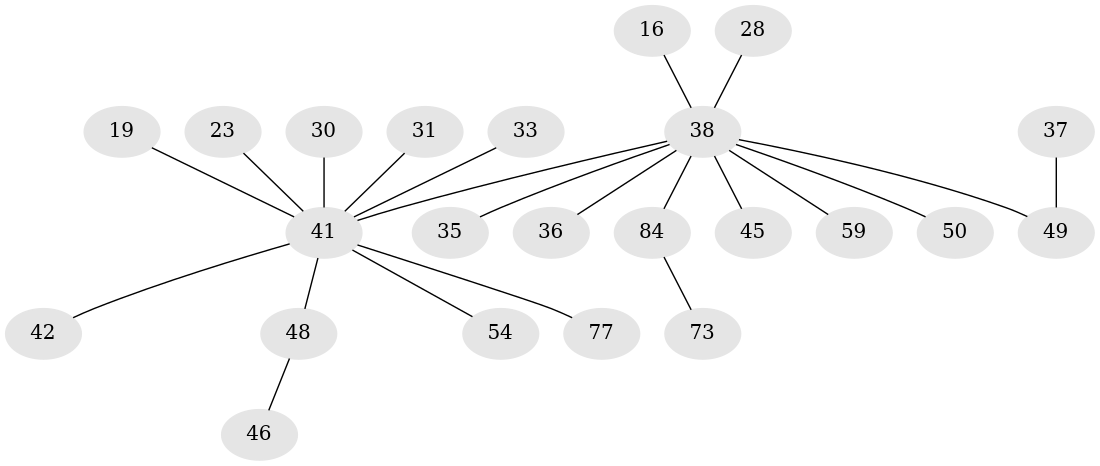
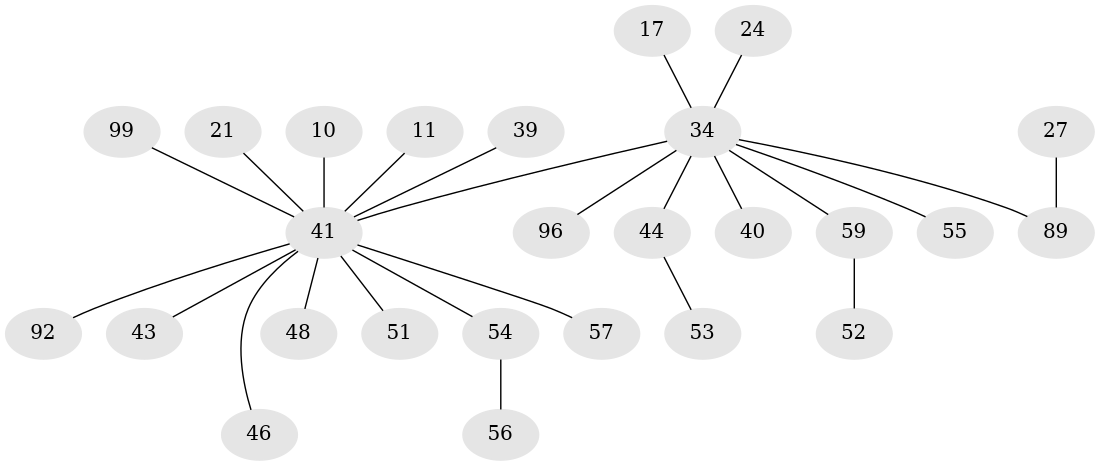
(652, 31) -> (652, 31)
(753, 31) -> (753, 31)
(122, 132) -> (122, 132)
(223, 132) -> (223, 132)
(324, 132) -> (324, 132)
(425, 132) -> (425, 132)
(526, 132) -> (526, 132)
(703, 132) -> (703, 132)
(1056, 132) -> (1056, 132)
(450, 233) -> none
(551, 233) -> (551, 233)
(652, 233) -> (652, 233)
(753, 233) -> (753, 233)
(955, 233) -> (955, 233)
(1056, 233) -> (1056, 233)
(43, 334) -> (43, 334)
none -> (144, 334)
none -> (400, 334)
(602, 334) -> (602, 334)
(703, 334) -> (703, 334)
none -> (854, 334)
(279, 384) -> (244, 321)
none -> (501, 435)
